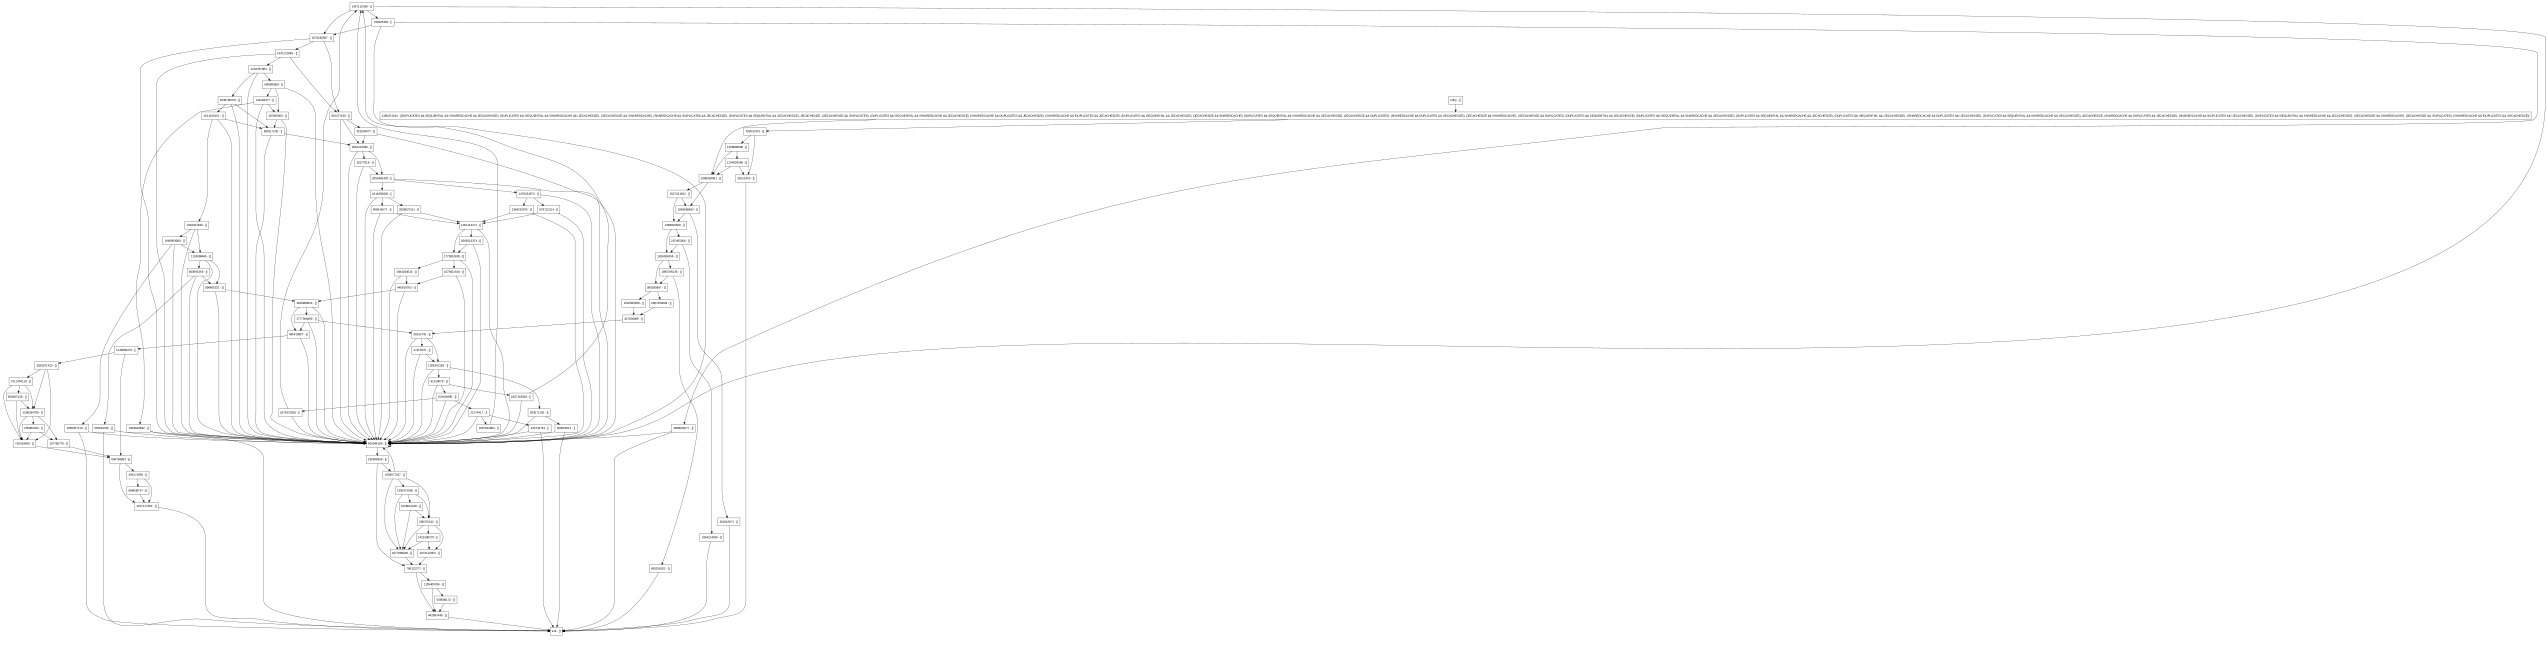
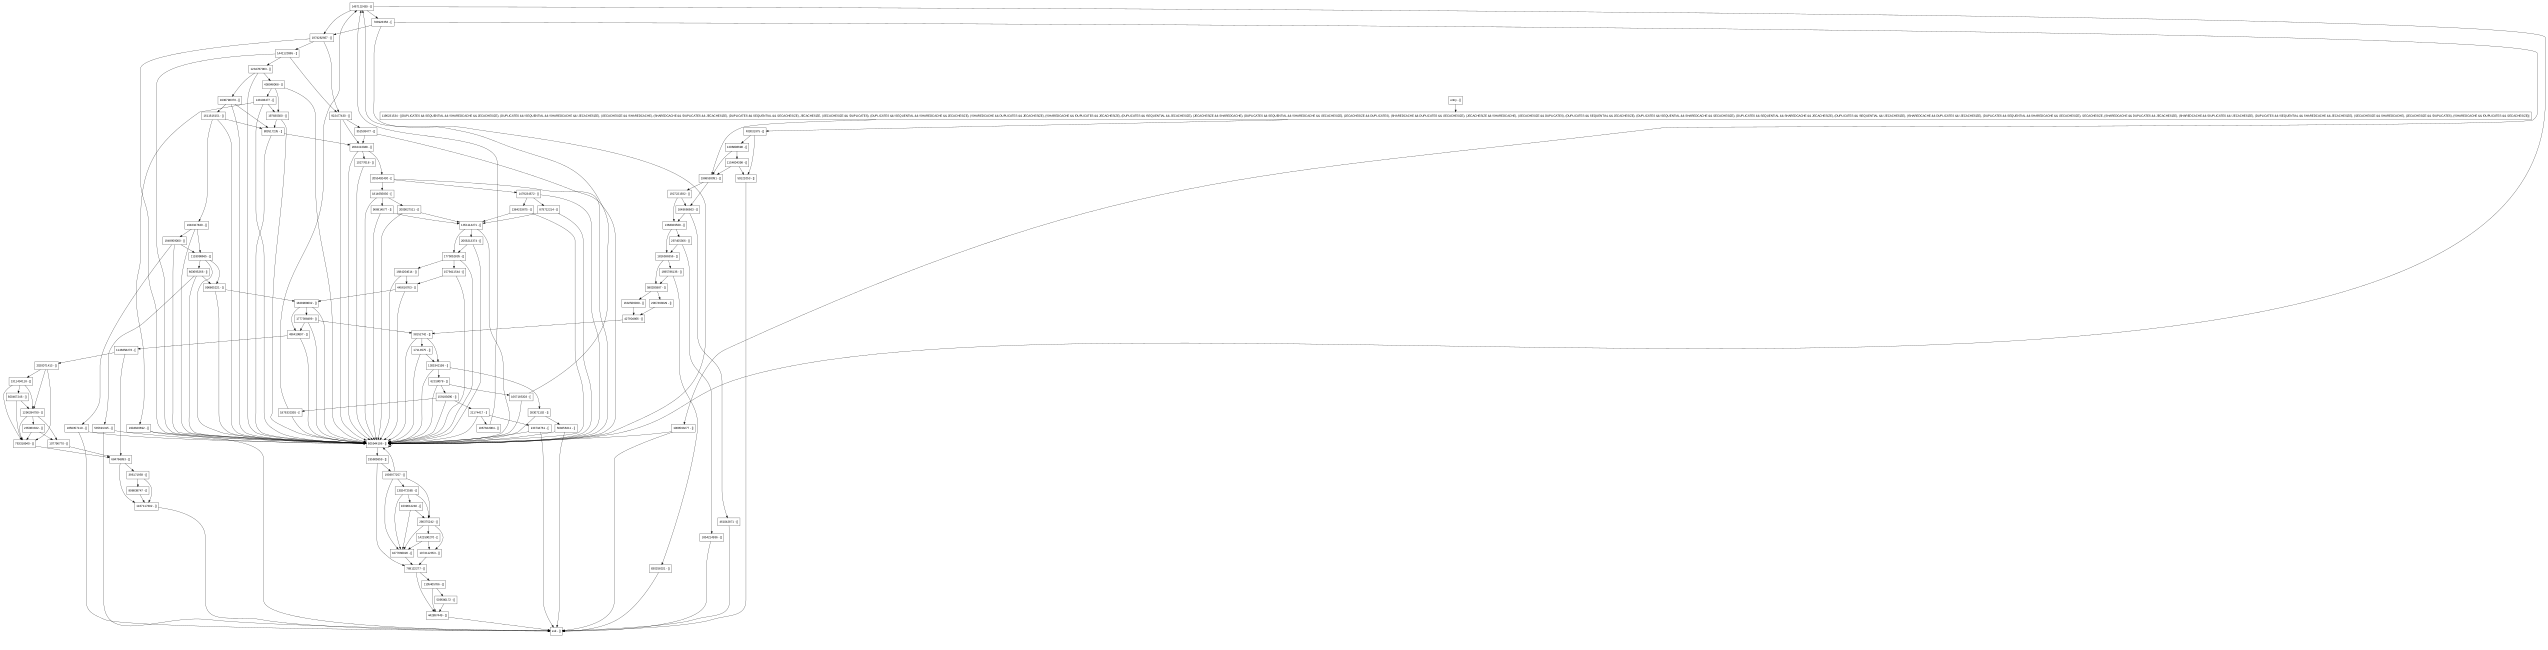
(373, 170) -> none
